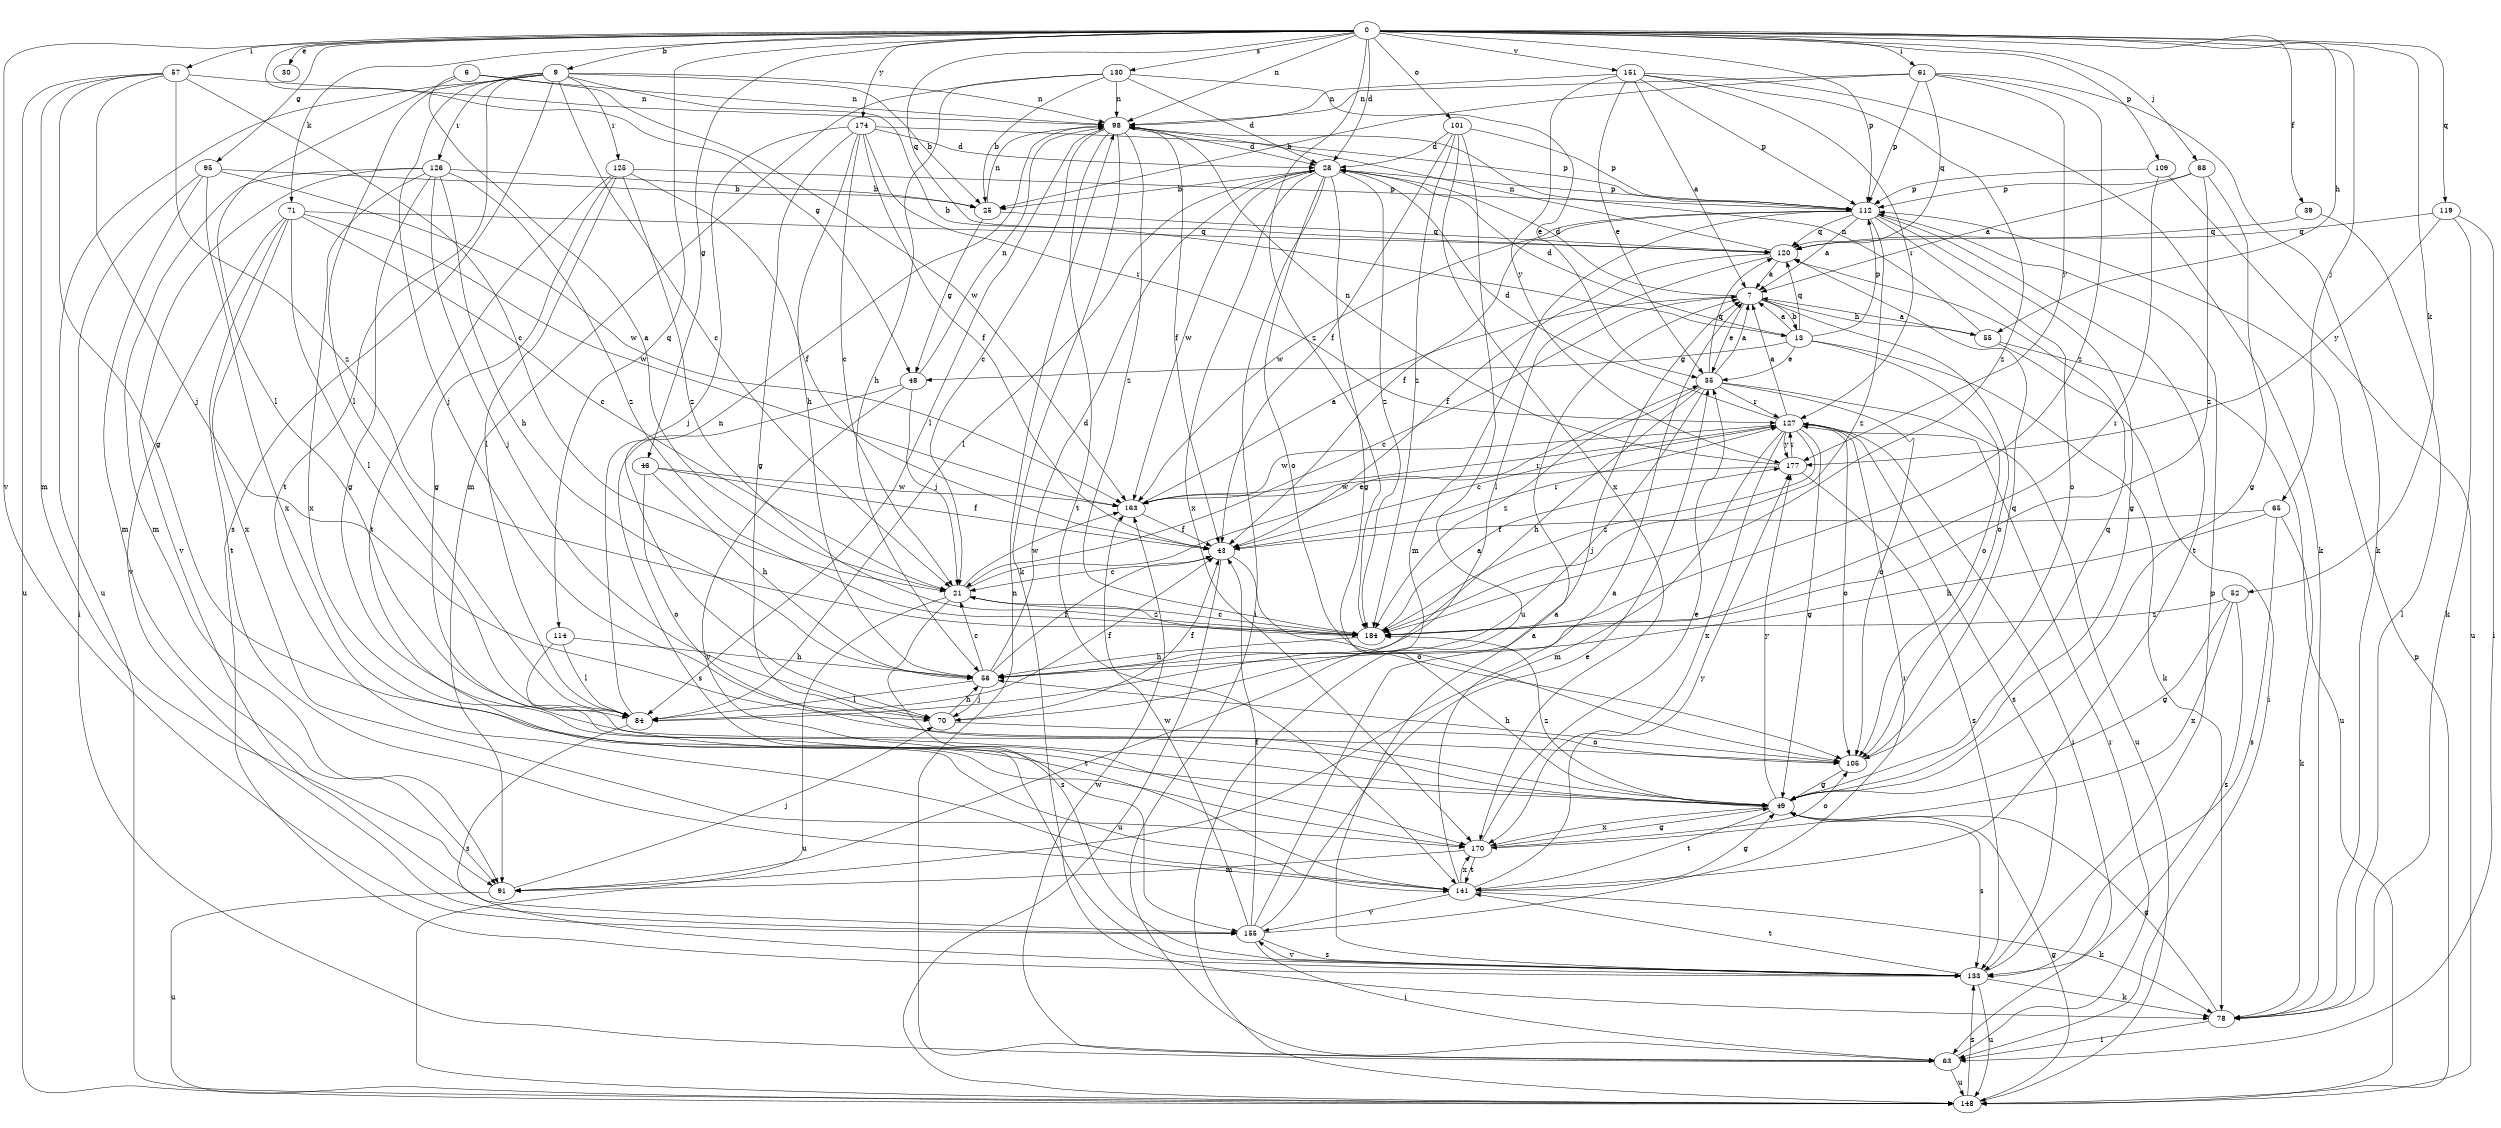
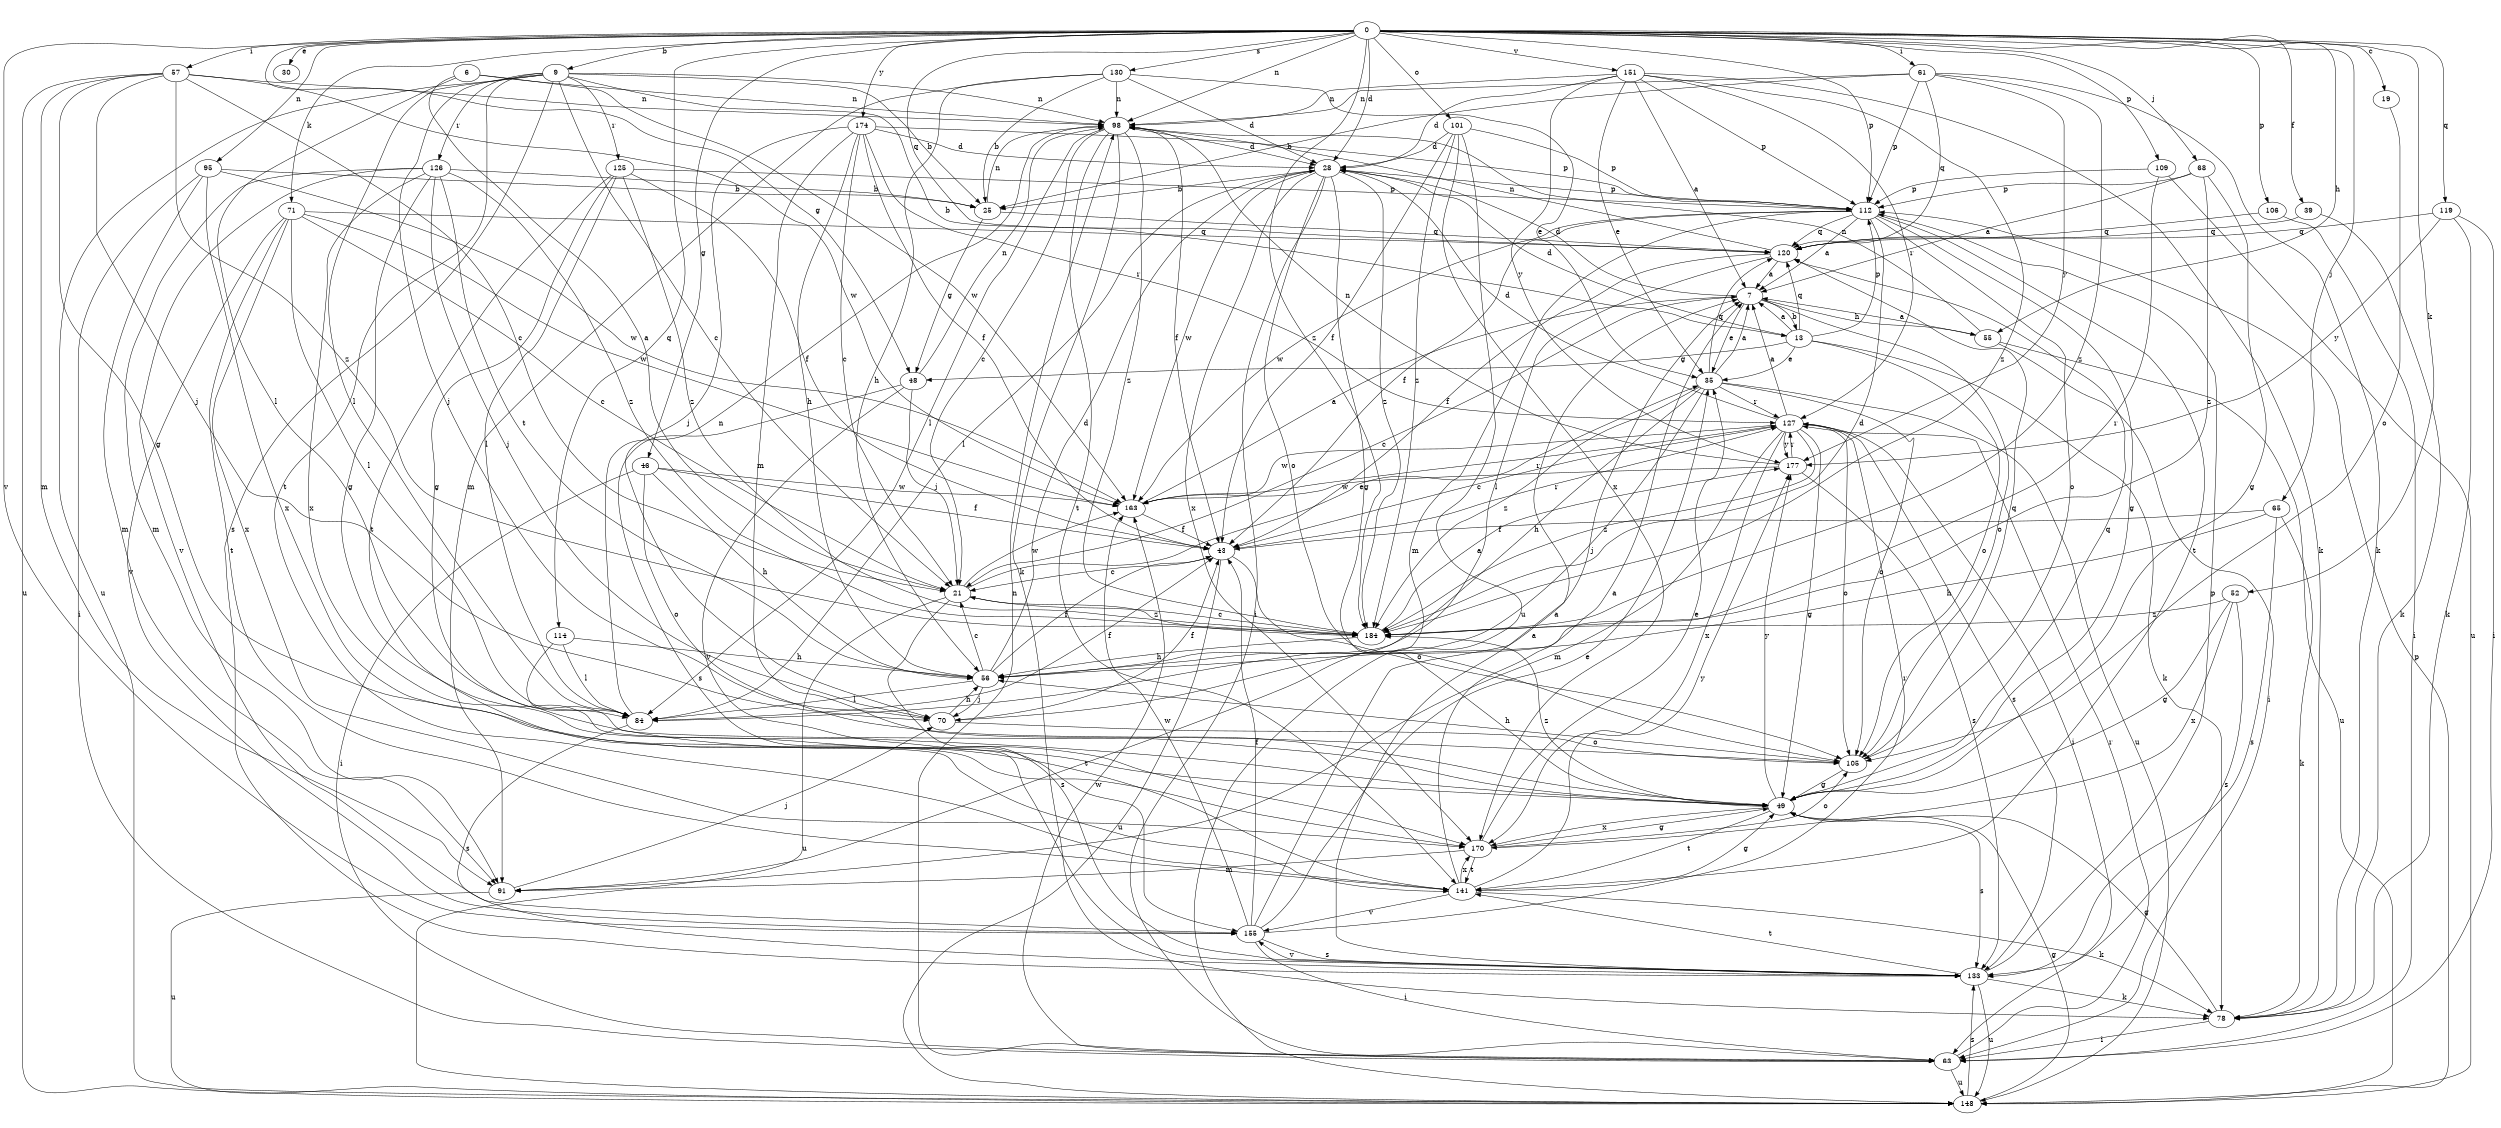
(299, 99) -> (299, 99)
none -> (2386, 99)
none -> (1470, 100)
none -> (717, 177)
none -> (2272, 211)
(524, 424) -> (524, 424)
(1862, 424) -> (1862, 424)
(761, 466) -> (761, 466)
(2402, 615) -> (2402, 615)
none -> (844, 1039)
